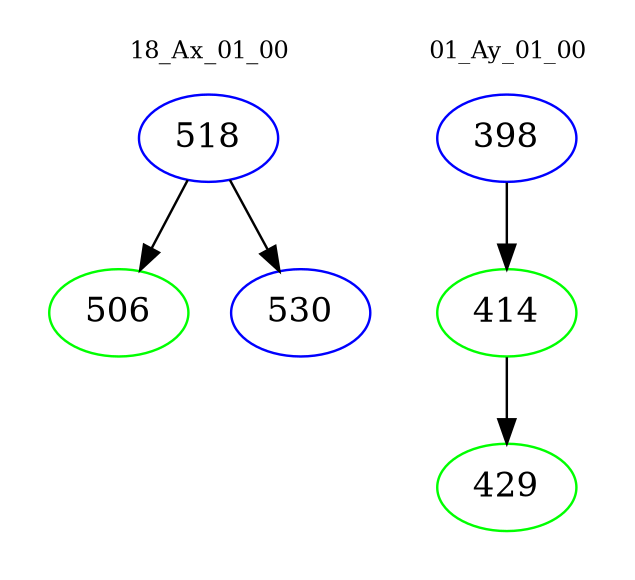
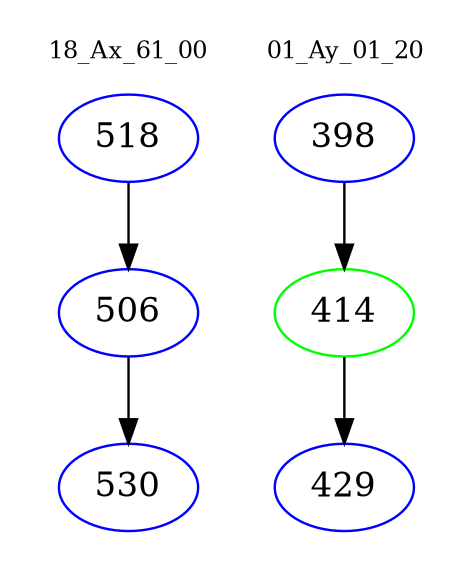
(210, 52) -> (129, 52)
(508, 52) -> (346, 52)
(249, 215) -> (129, 388)
(119, 313) -> (129, 313)
(507, 487) -> (344, 487)
